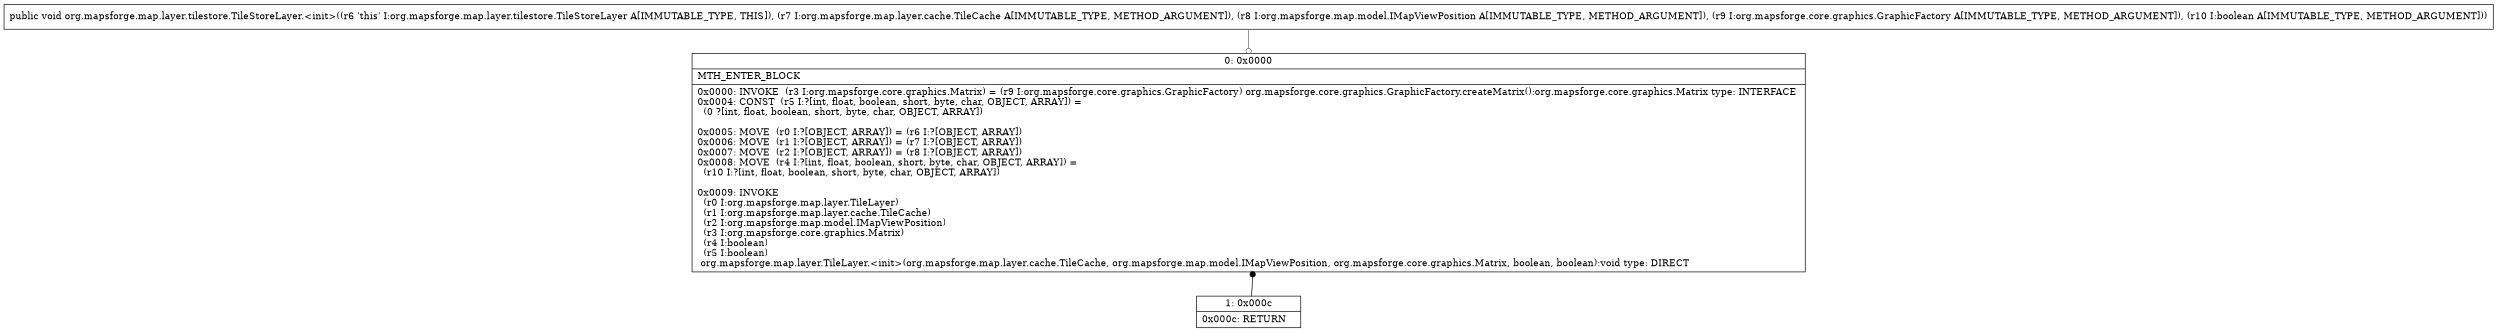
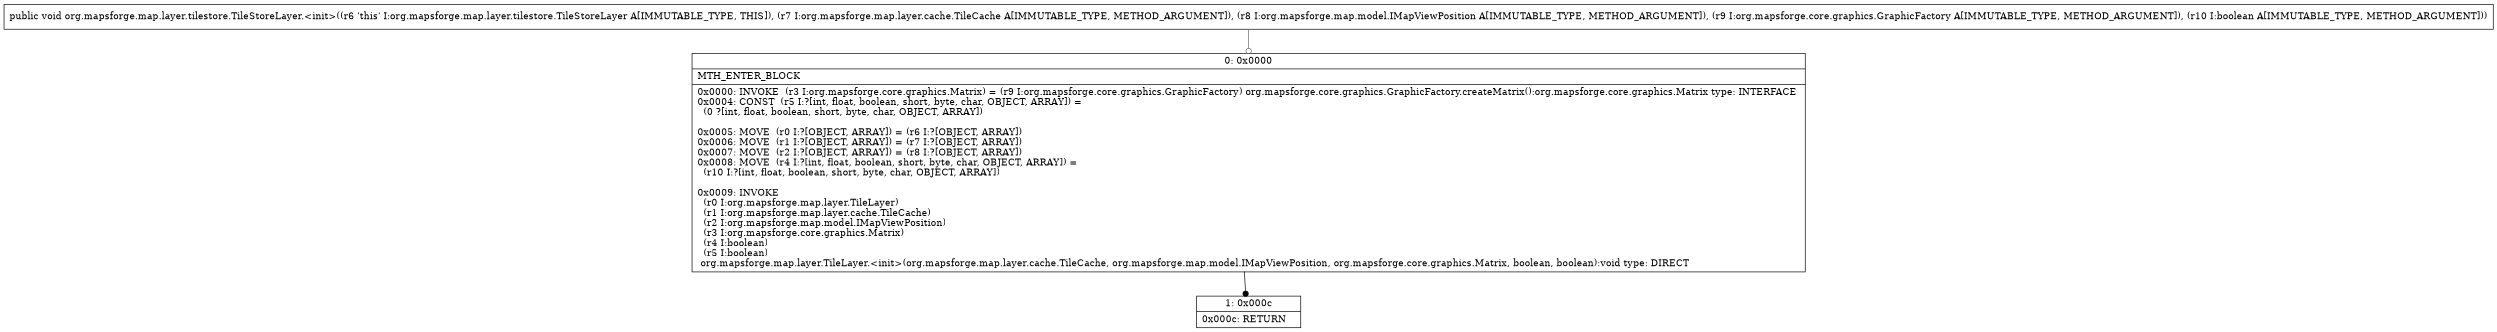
(1252, 287) -> (1245, 281)
